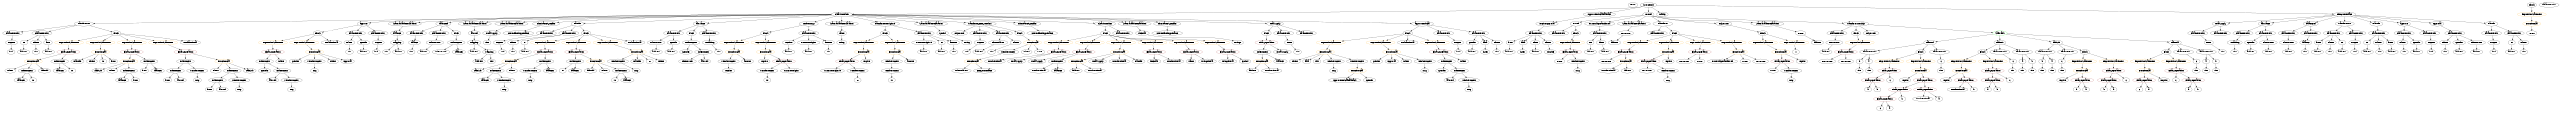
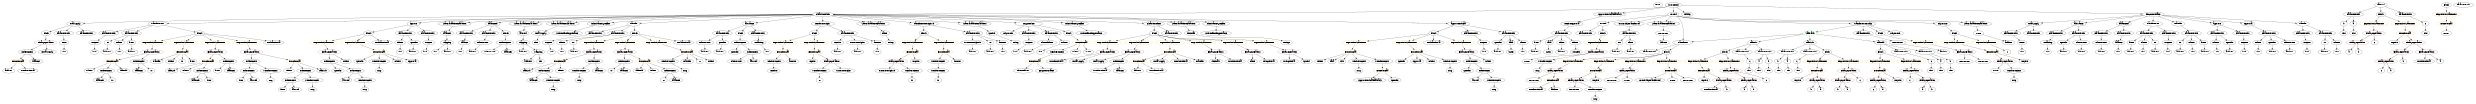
(809, 24) -> (823, 24)
(980, 24) -> (1029, 24)
(1965, 38) -> (1748, 38)
